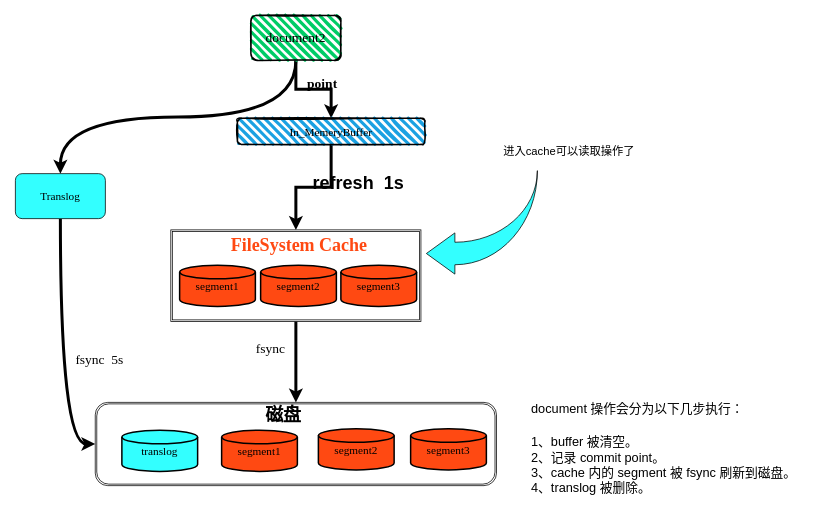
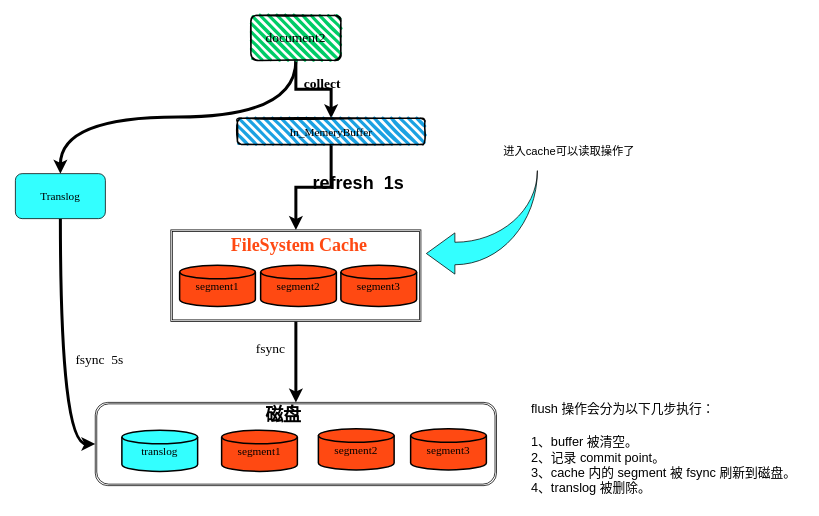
(323, 82) -> (323, 82)
(628, 450) -> (628, 450)
